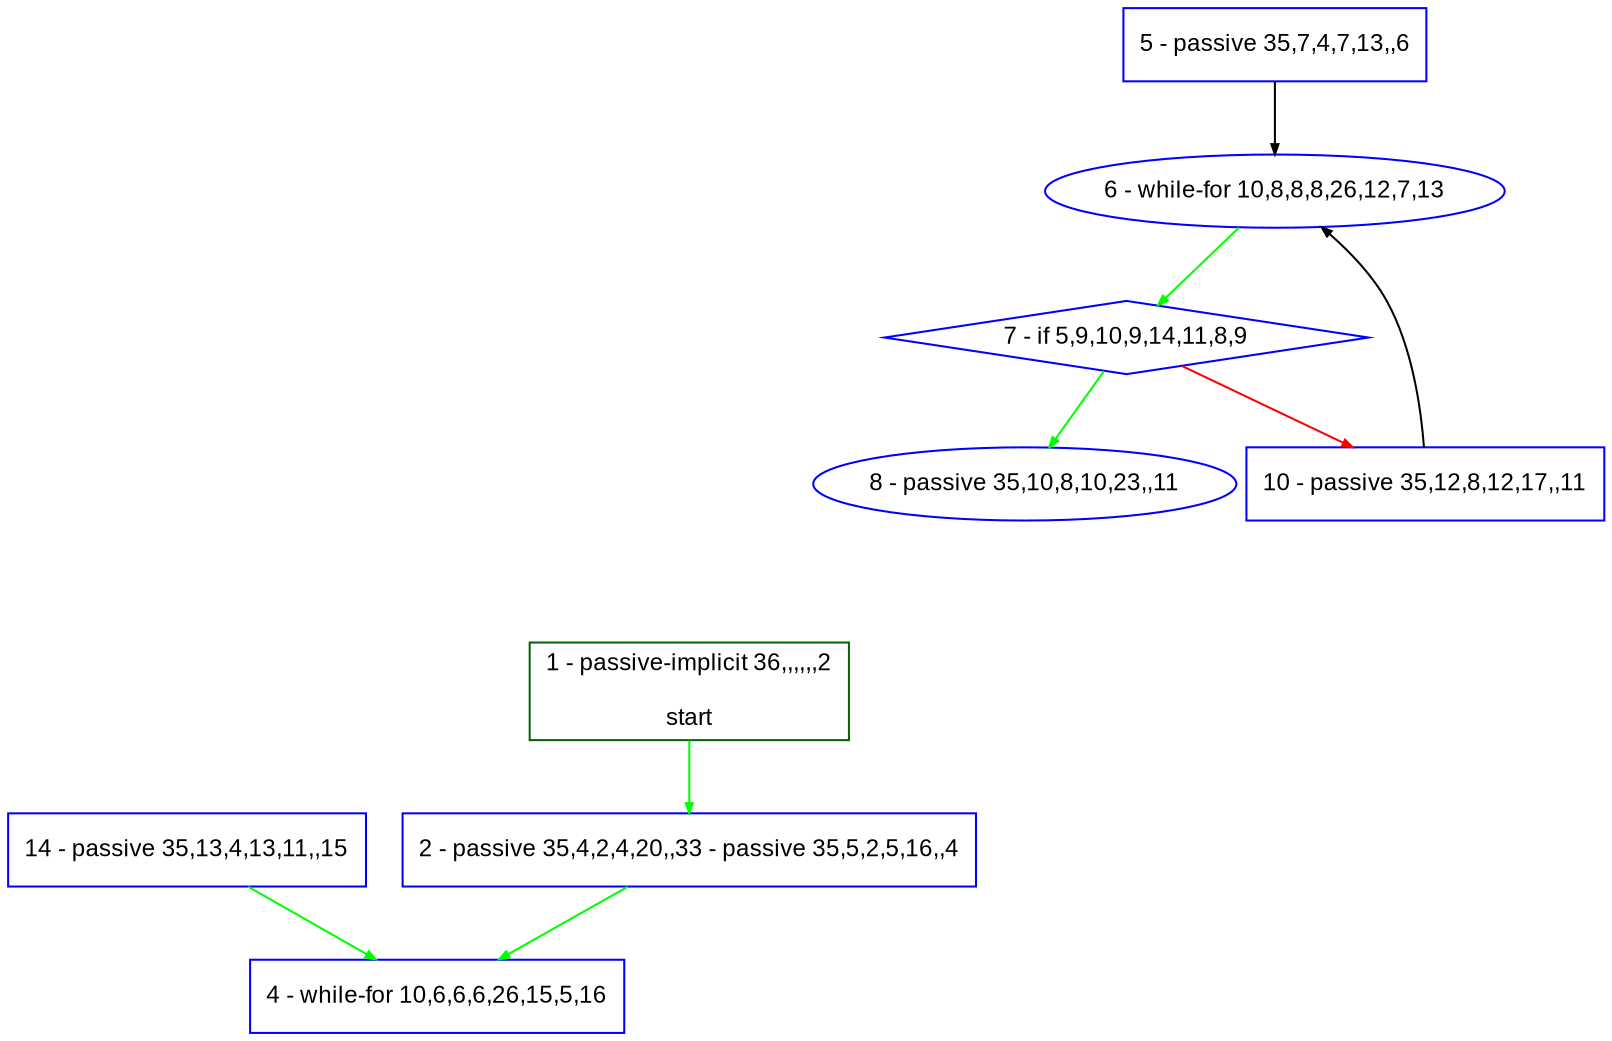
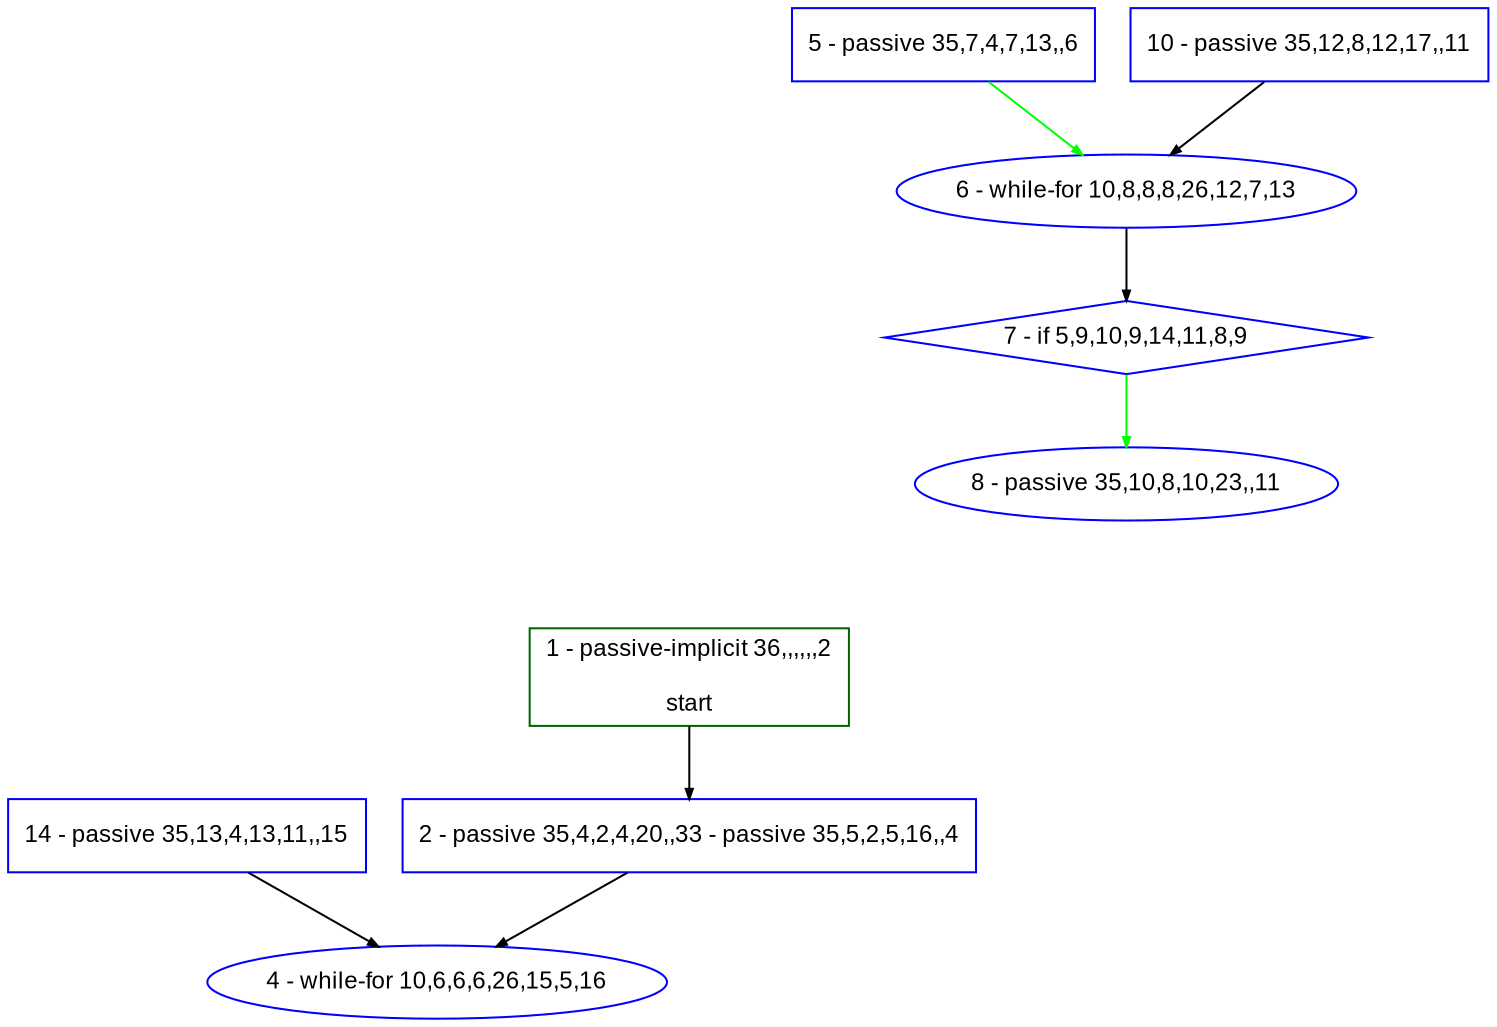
(1275, 113) -> (1031, 115)
(1202, 263) -> (1126, 259)
(1263, 404) -> none
(689, 772) -> (689, 757)
(307, 920) -> (309, 907)
(568, 920) -> (567, 907)
(437, 996) -> (437, 982)
